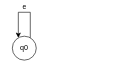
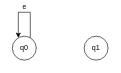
none -> (96, 48)
